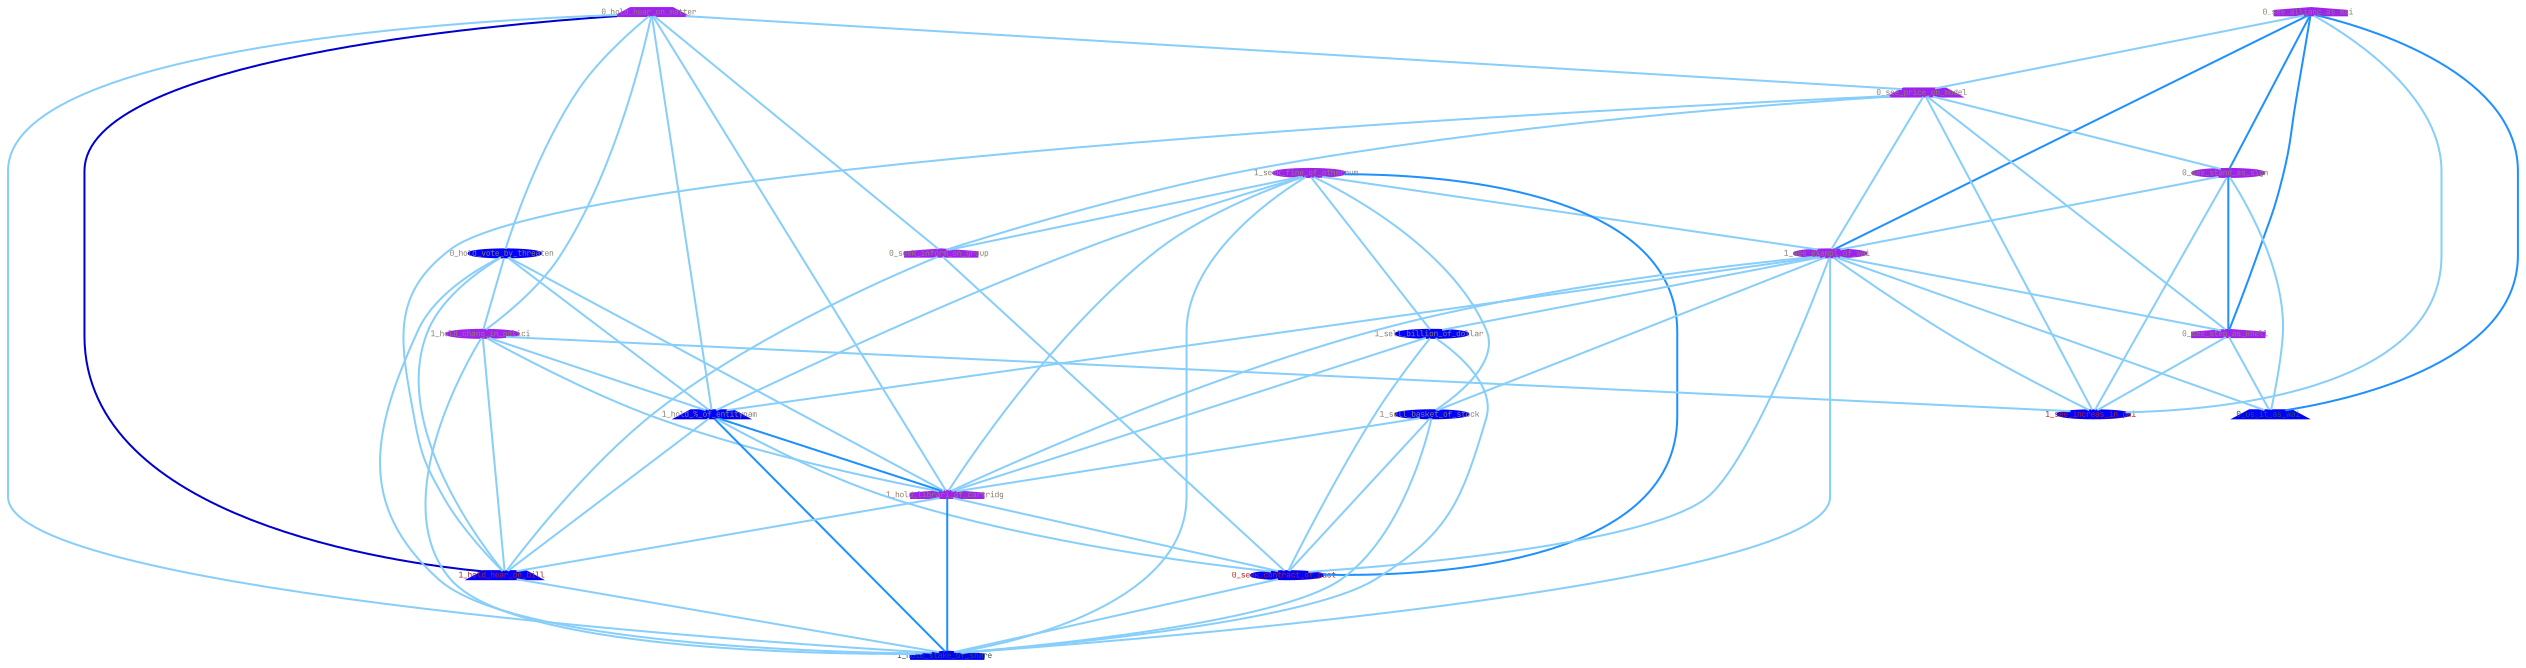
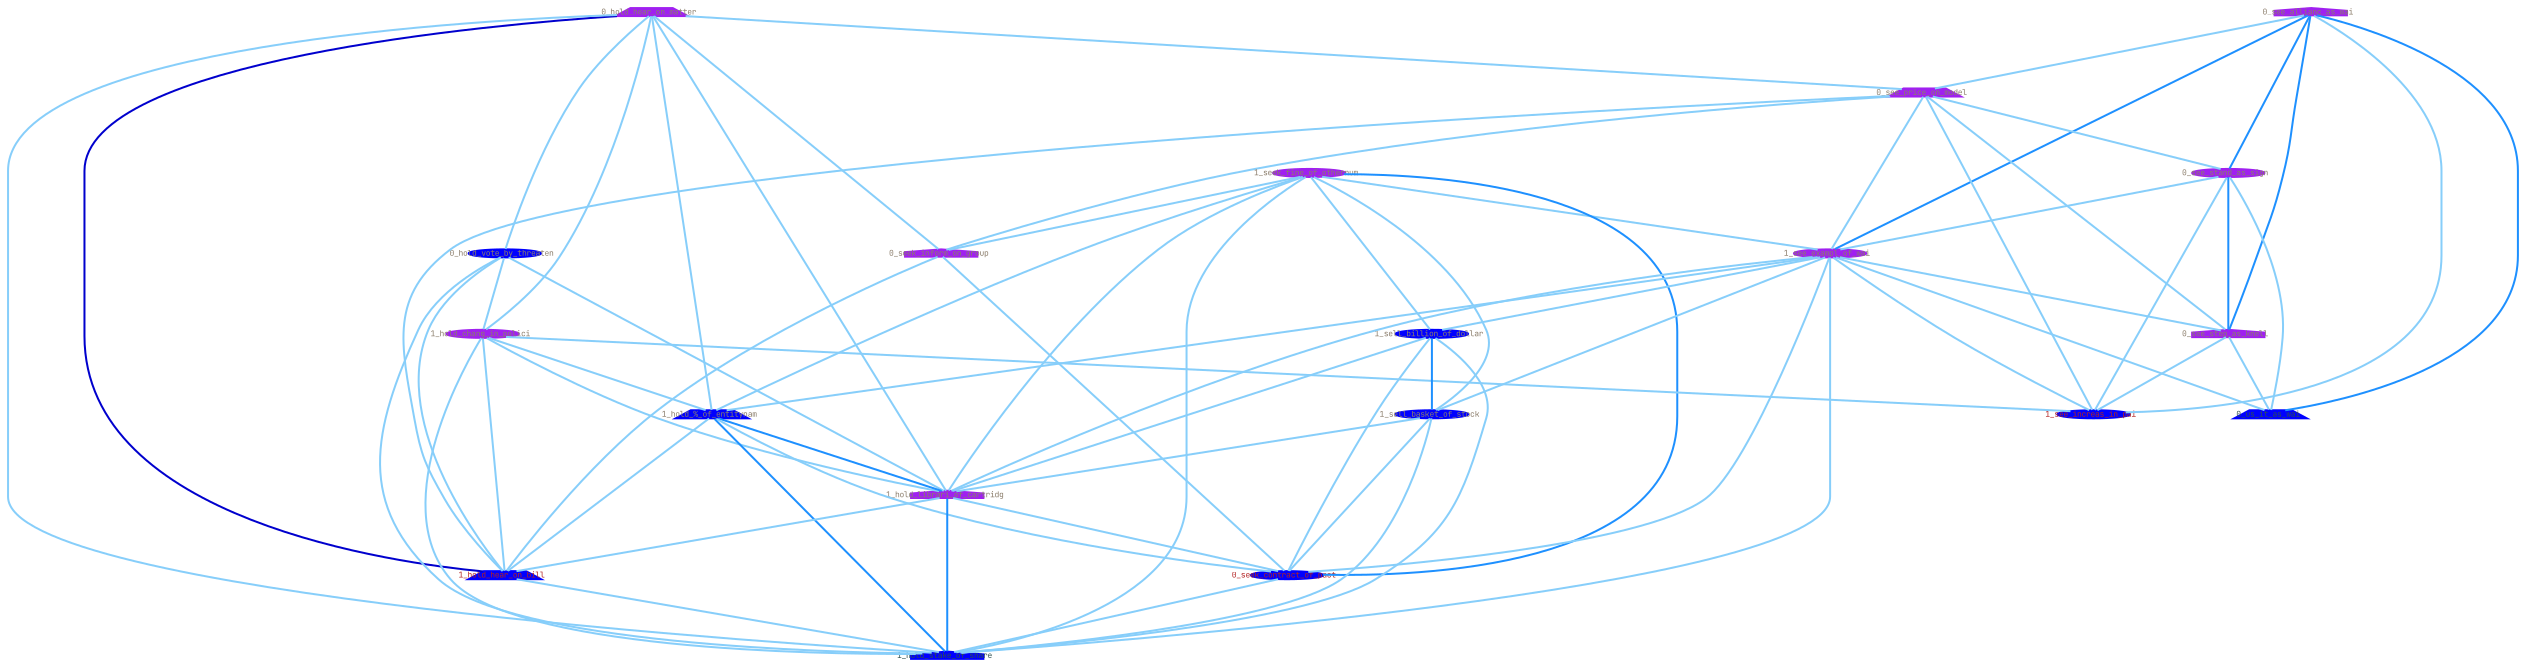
(598, 326) -> none
none -> (1432, 369)
